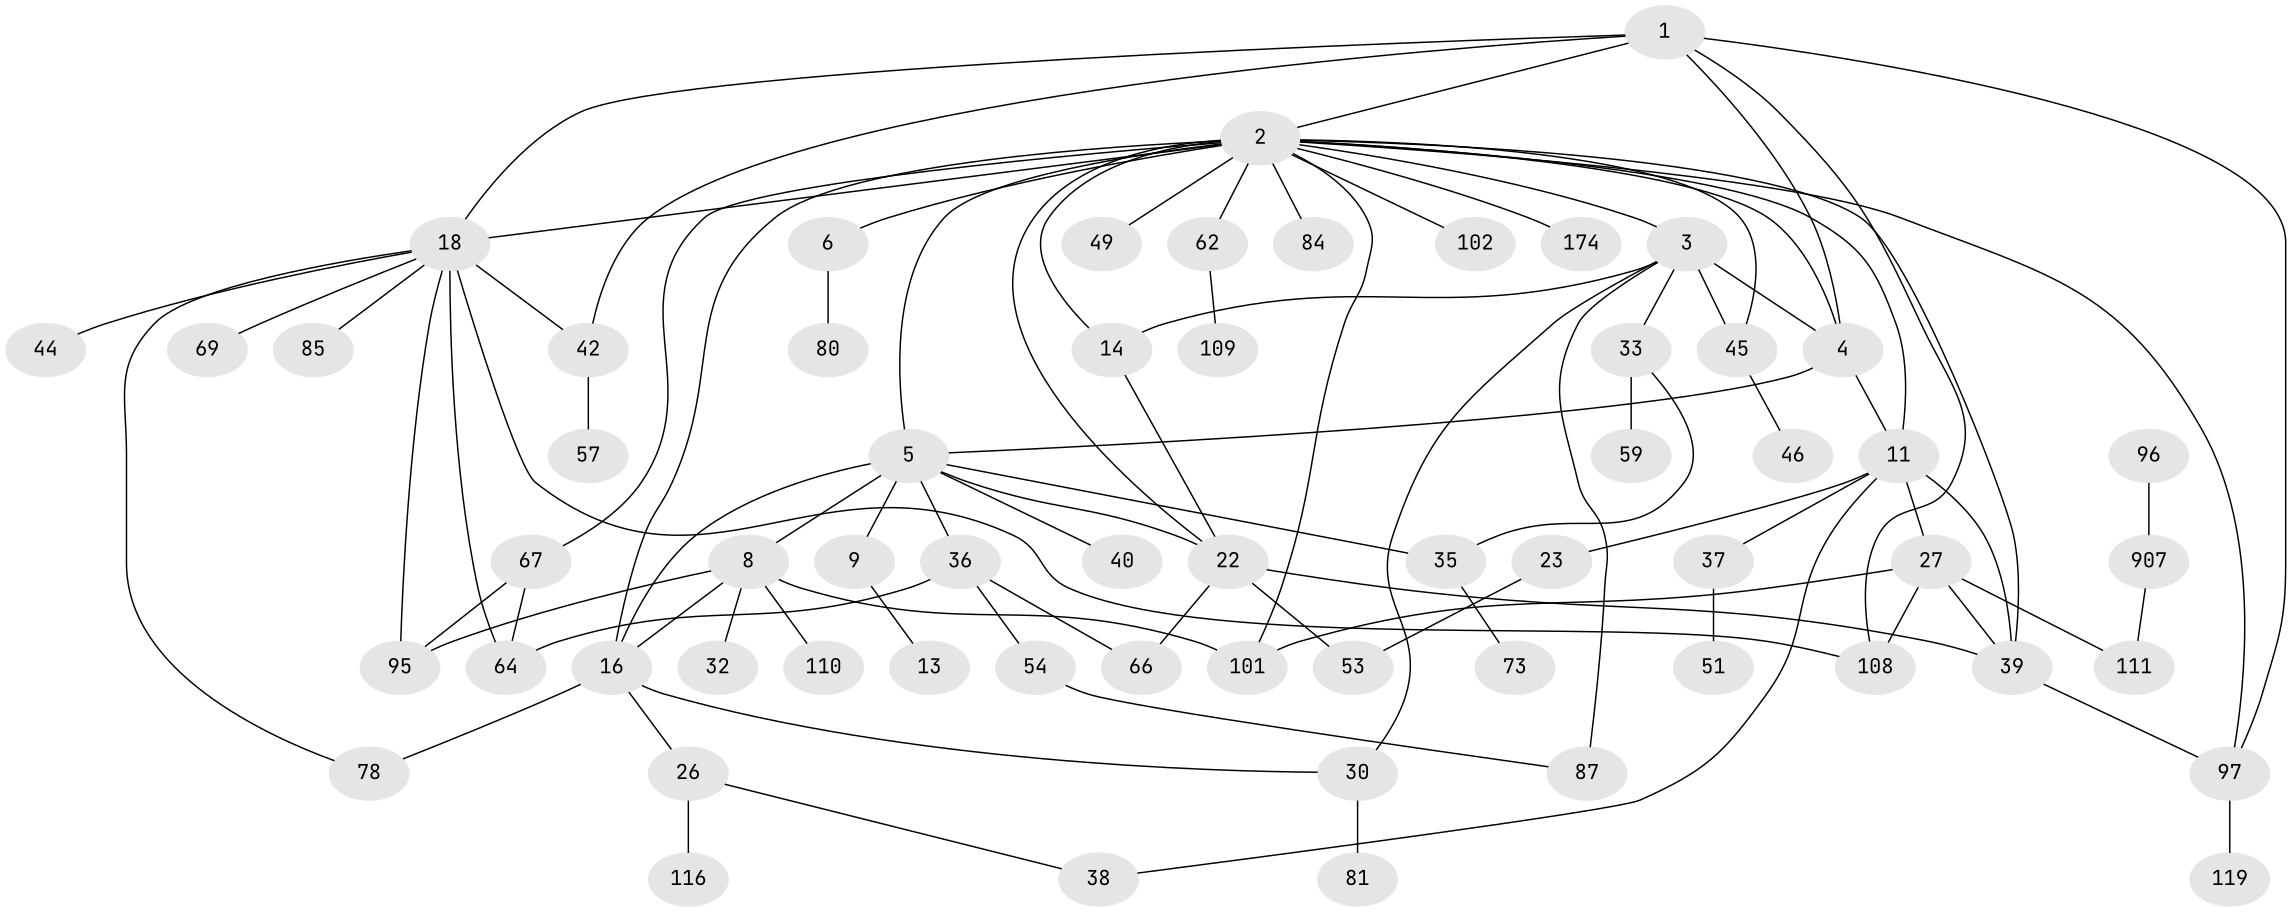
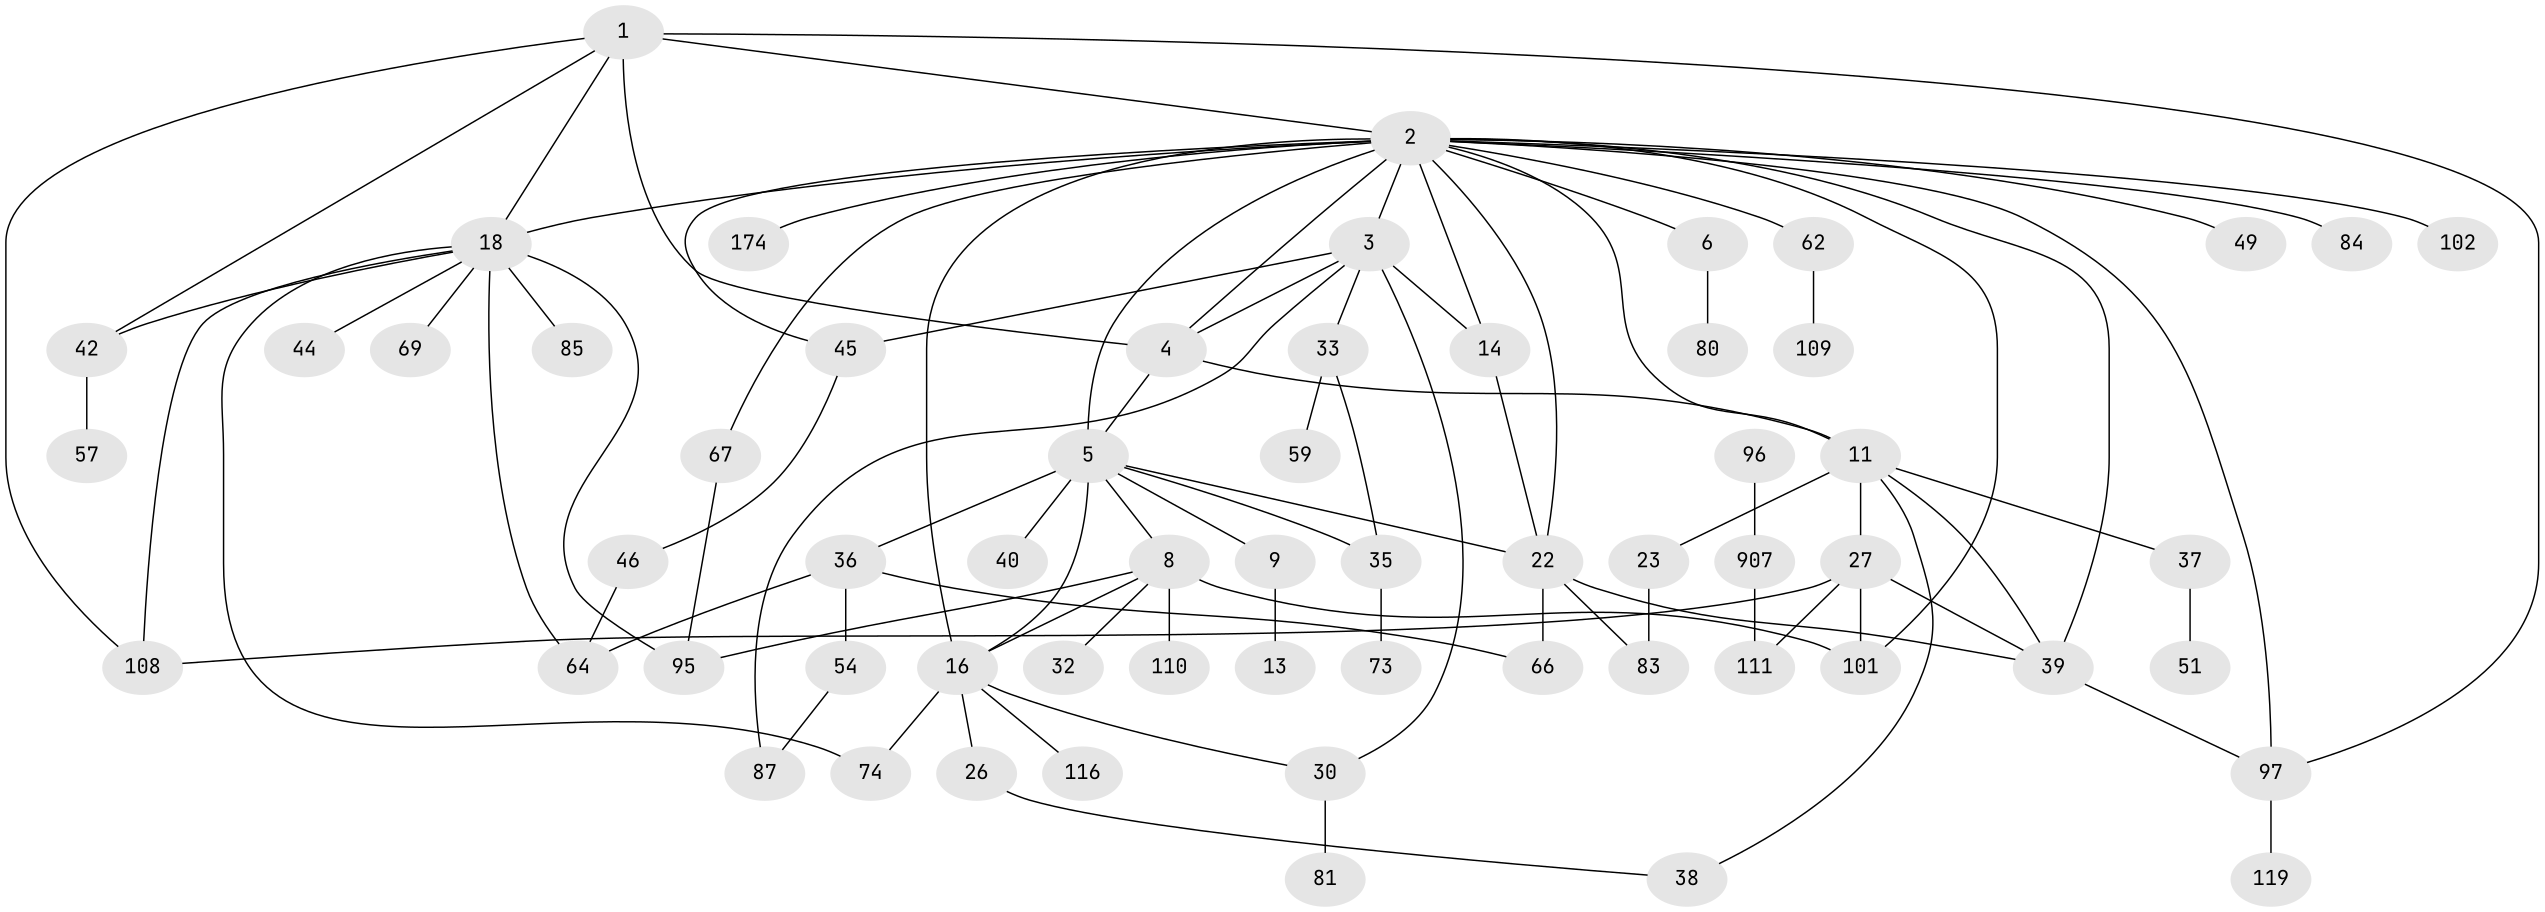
(520, 609) -> (607, 606)
(1353, 668) -> (1649, 668)
(369, 774) -> (871, 774)
(688, 827) -> (1020, 721)
